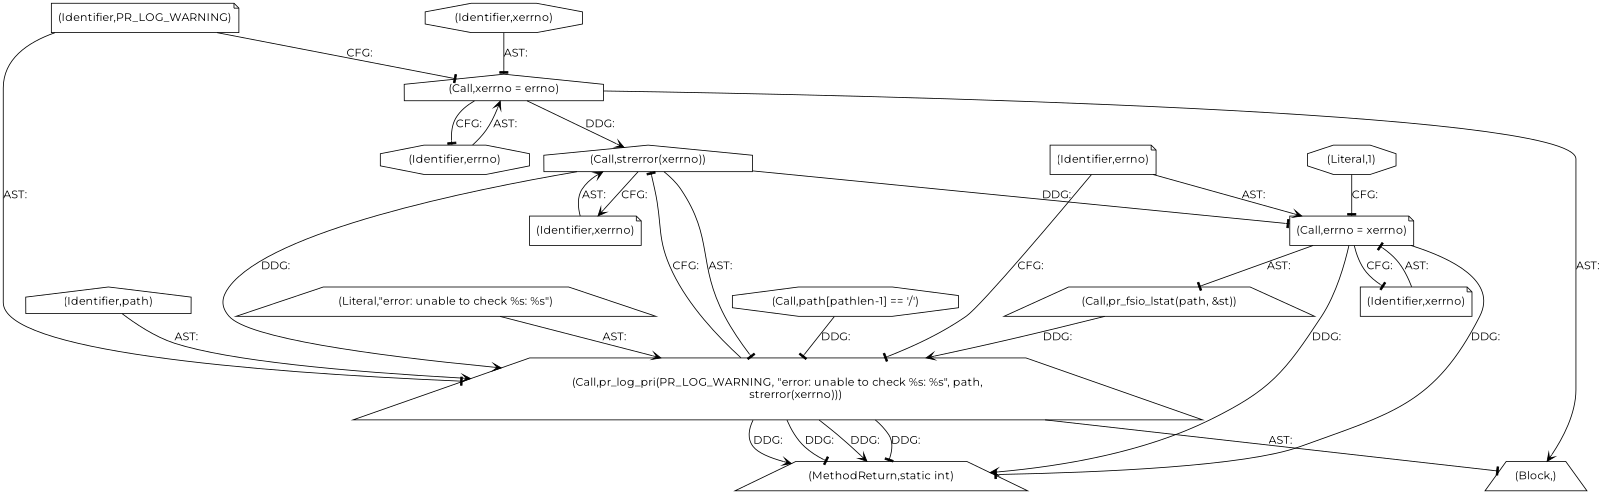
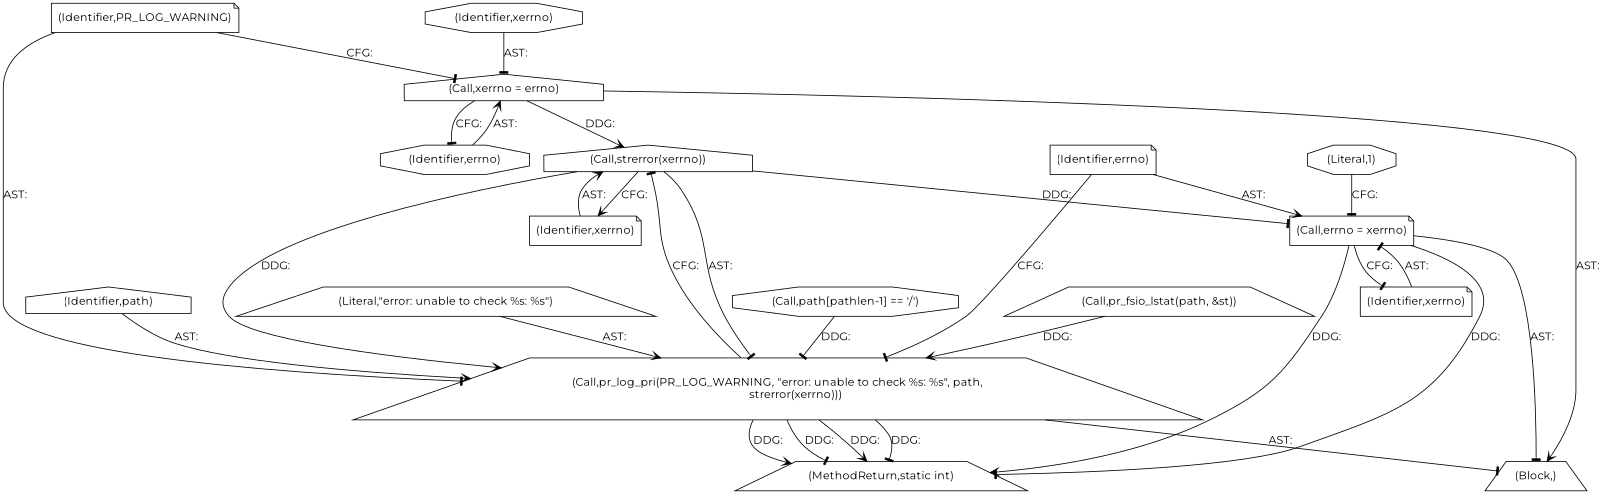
(1257, 265) -> (1525, 308)
